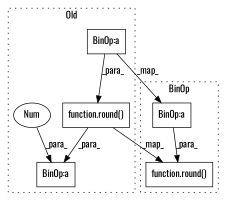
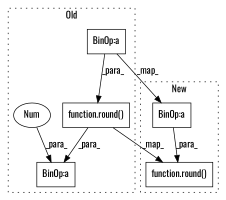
(179, 90) -> (179, 90)
